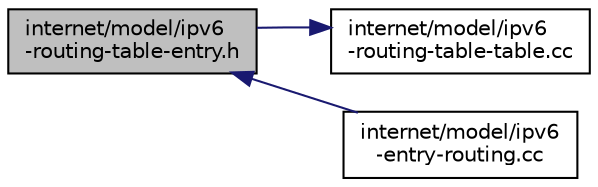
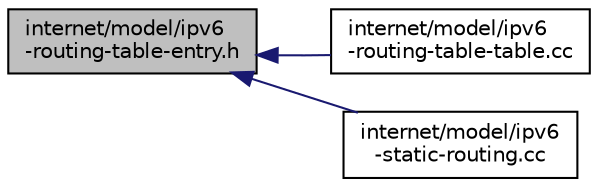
(284, 27) -> (305, 55)
(460, 145) -> (460, 145)
